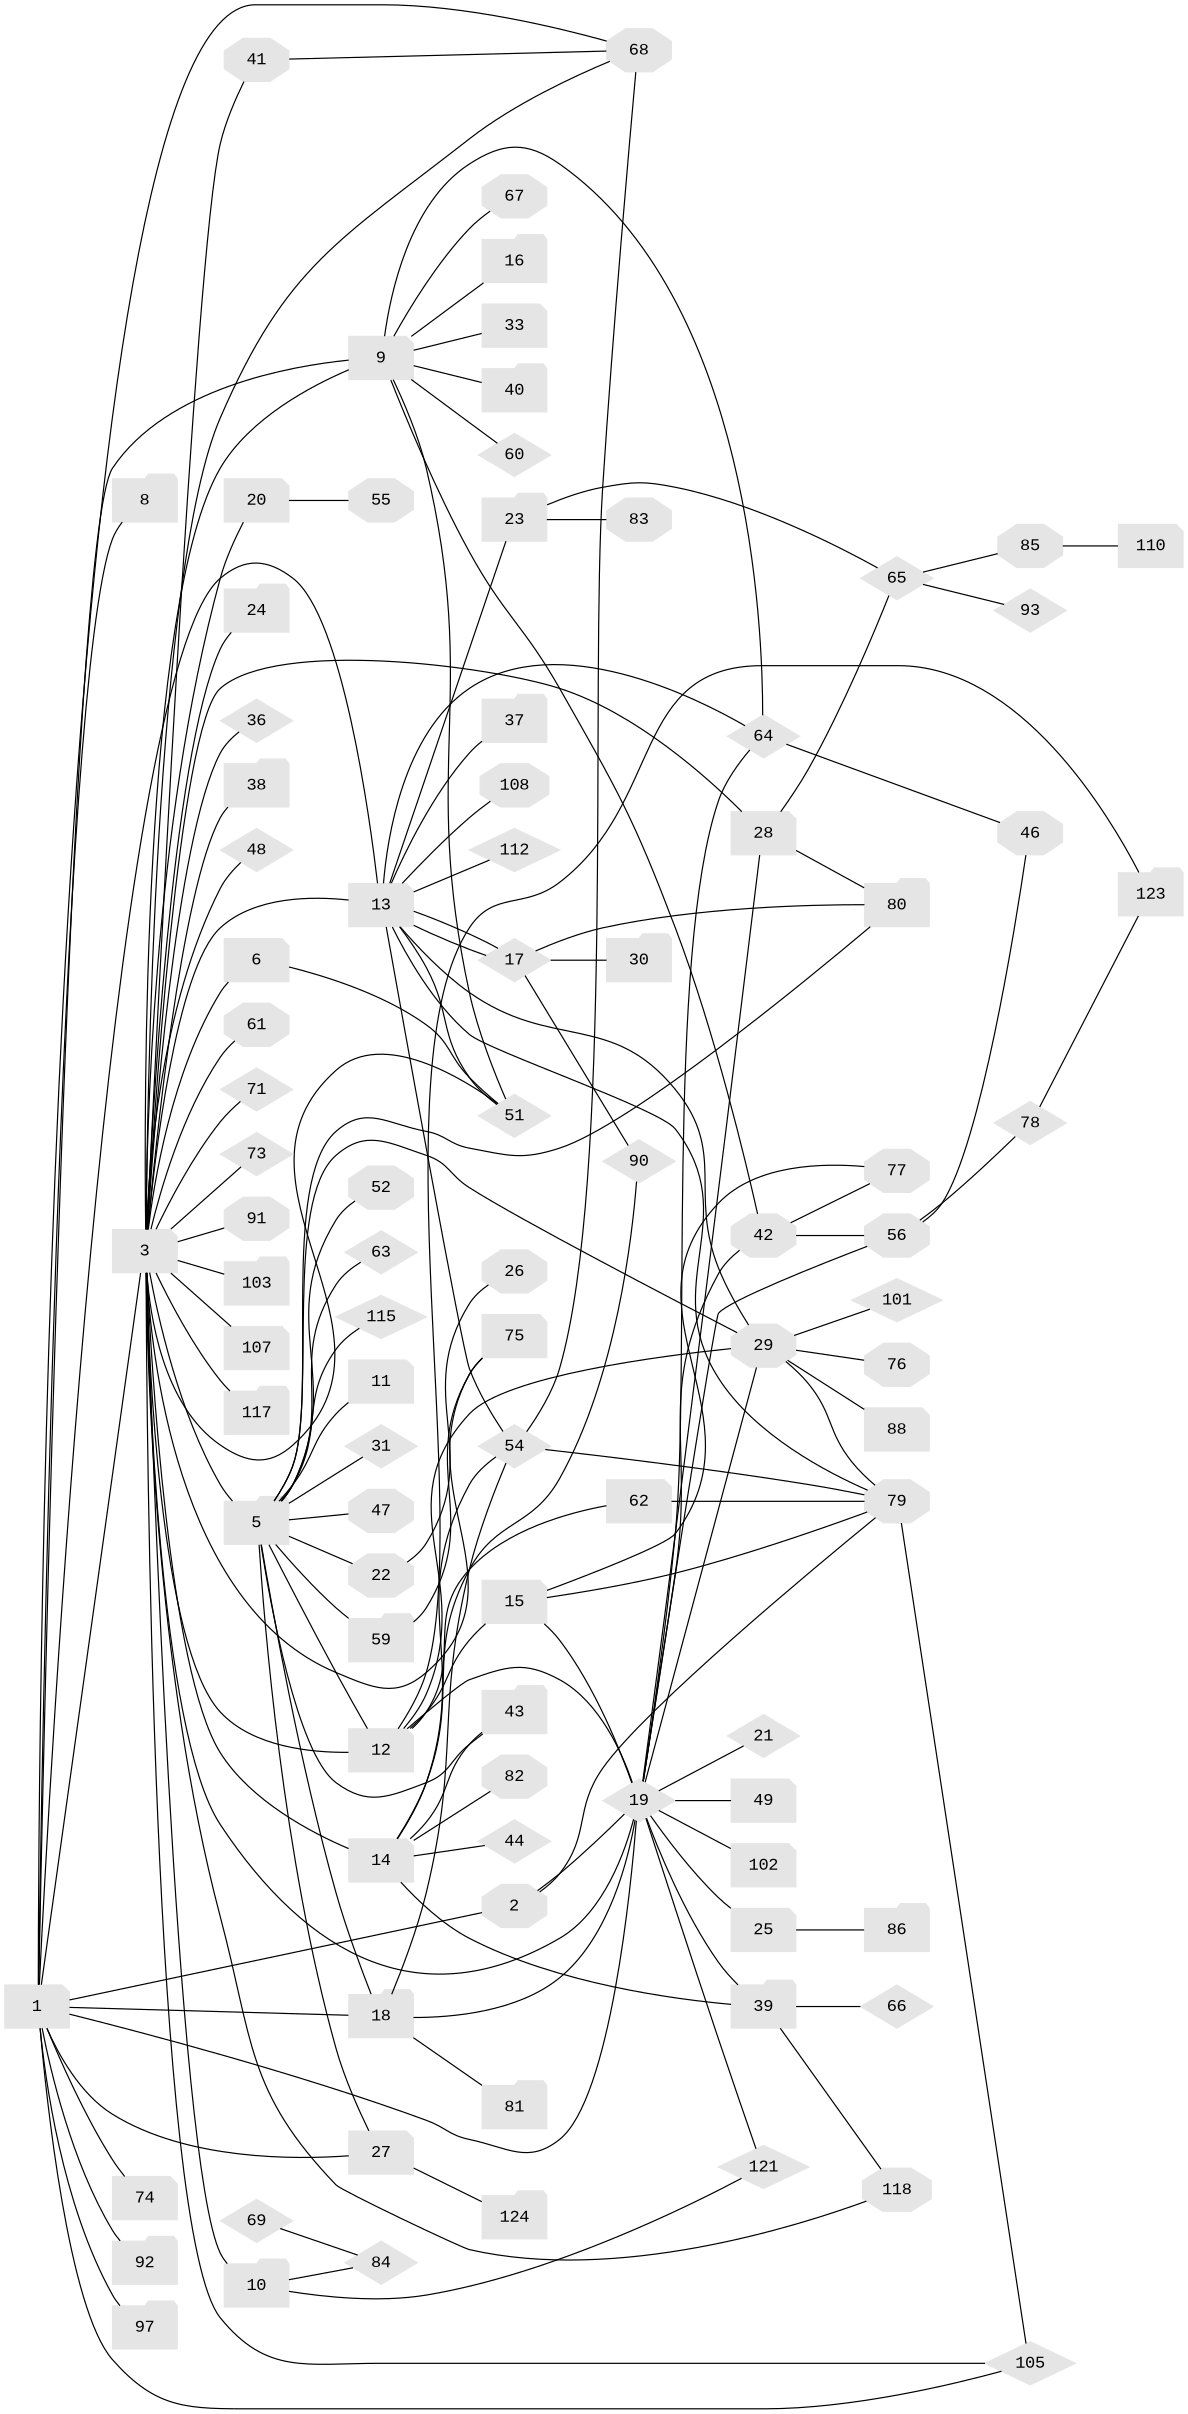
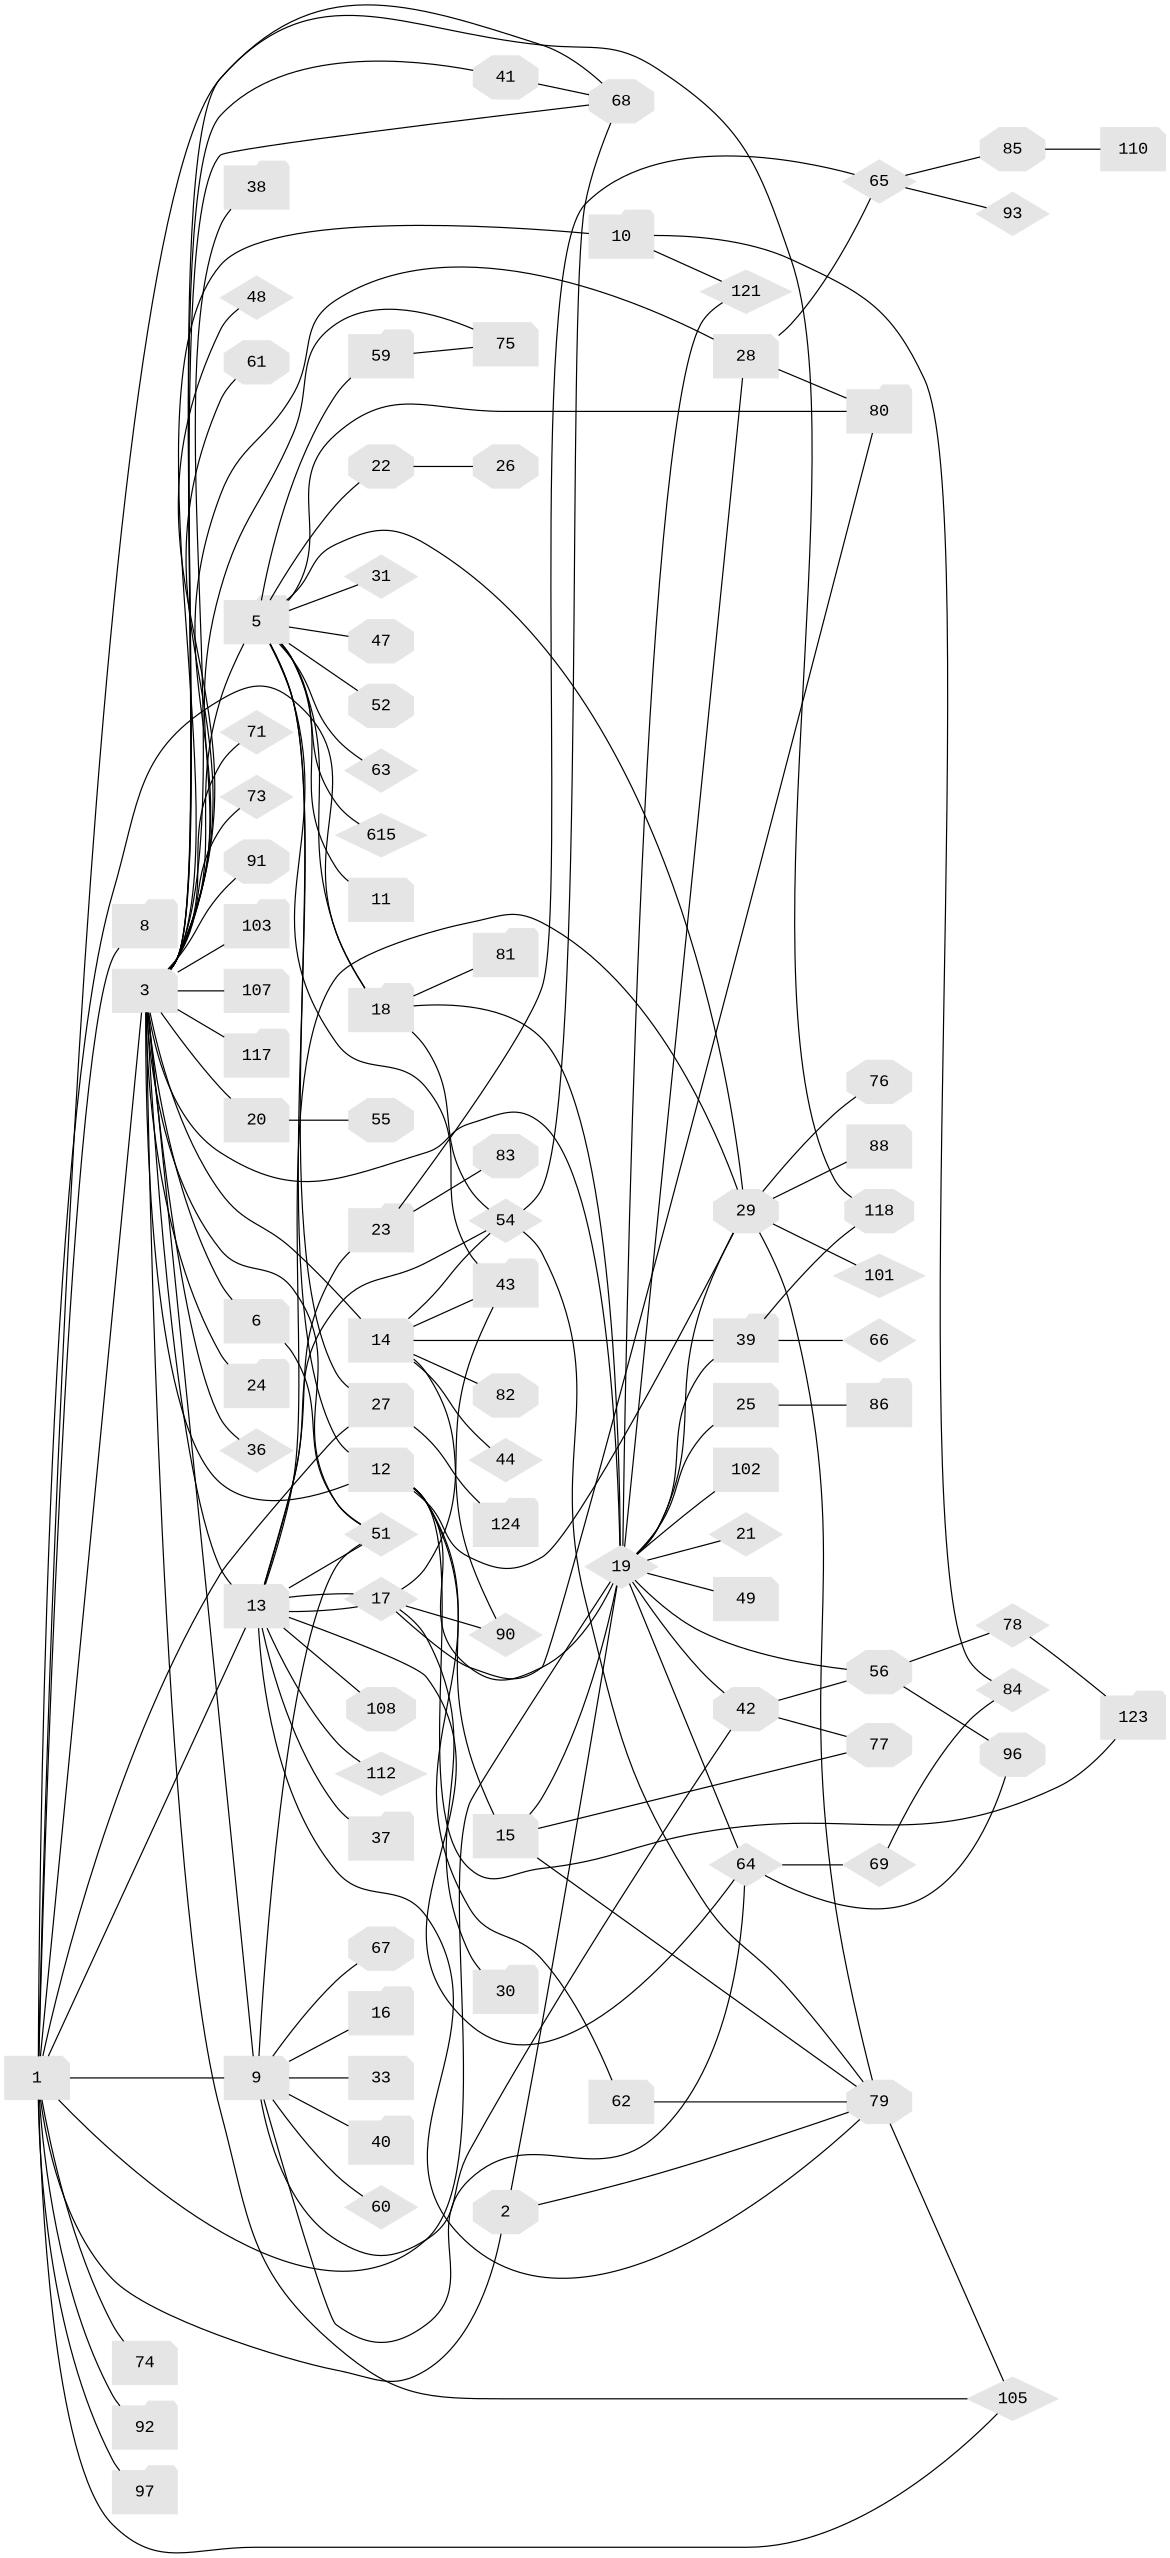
(1030, 833) -> (1013, 1755)
(381, 1317) -> (381, 835)
none -> (460, 1400)
none -> (813, 1865)
